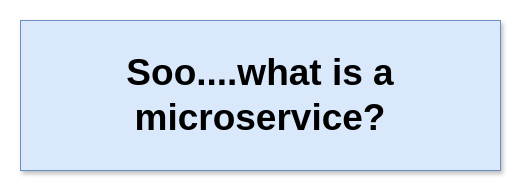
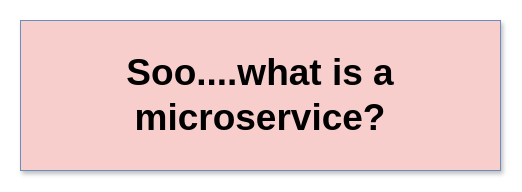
(261, 96) -> (261, 96)
